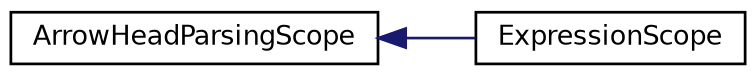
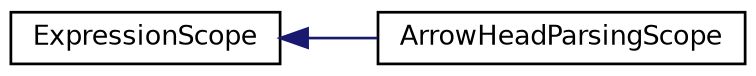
(441, 38) -> (343, 38)
